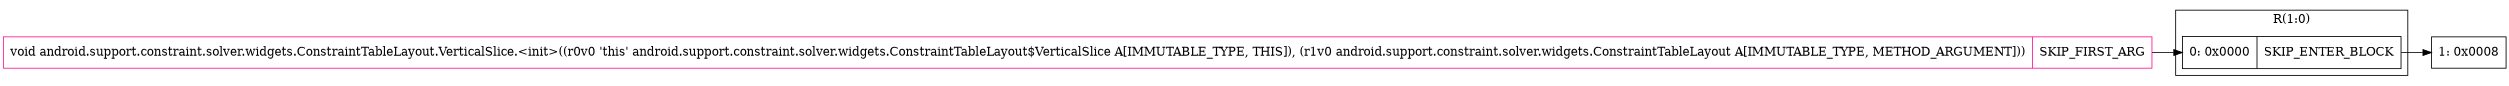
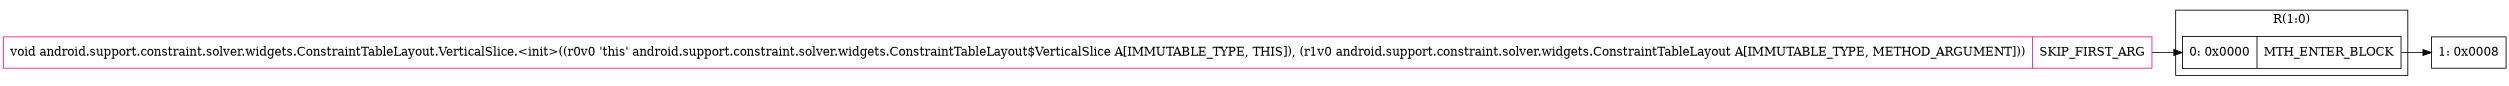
(2329, 52) -> (2329, 52)
